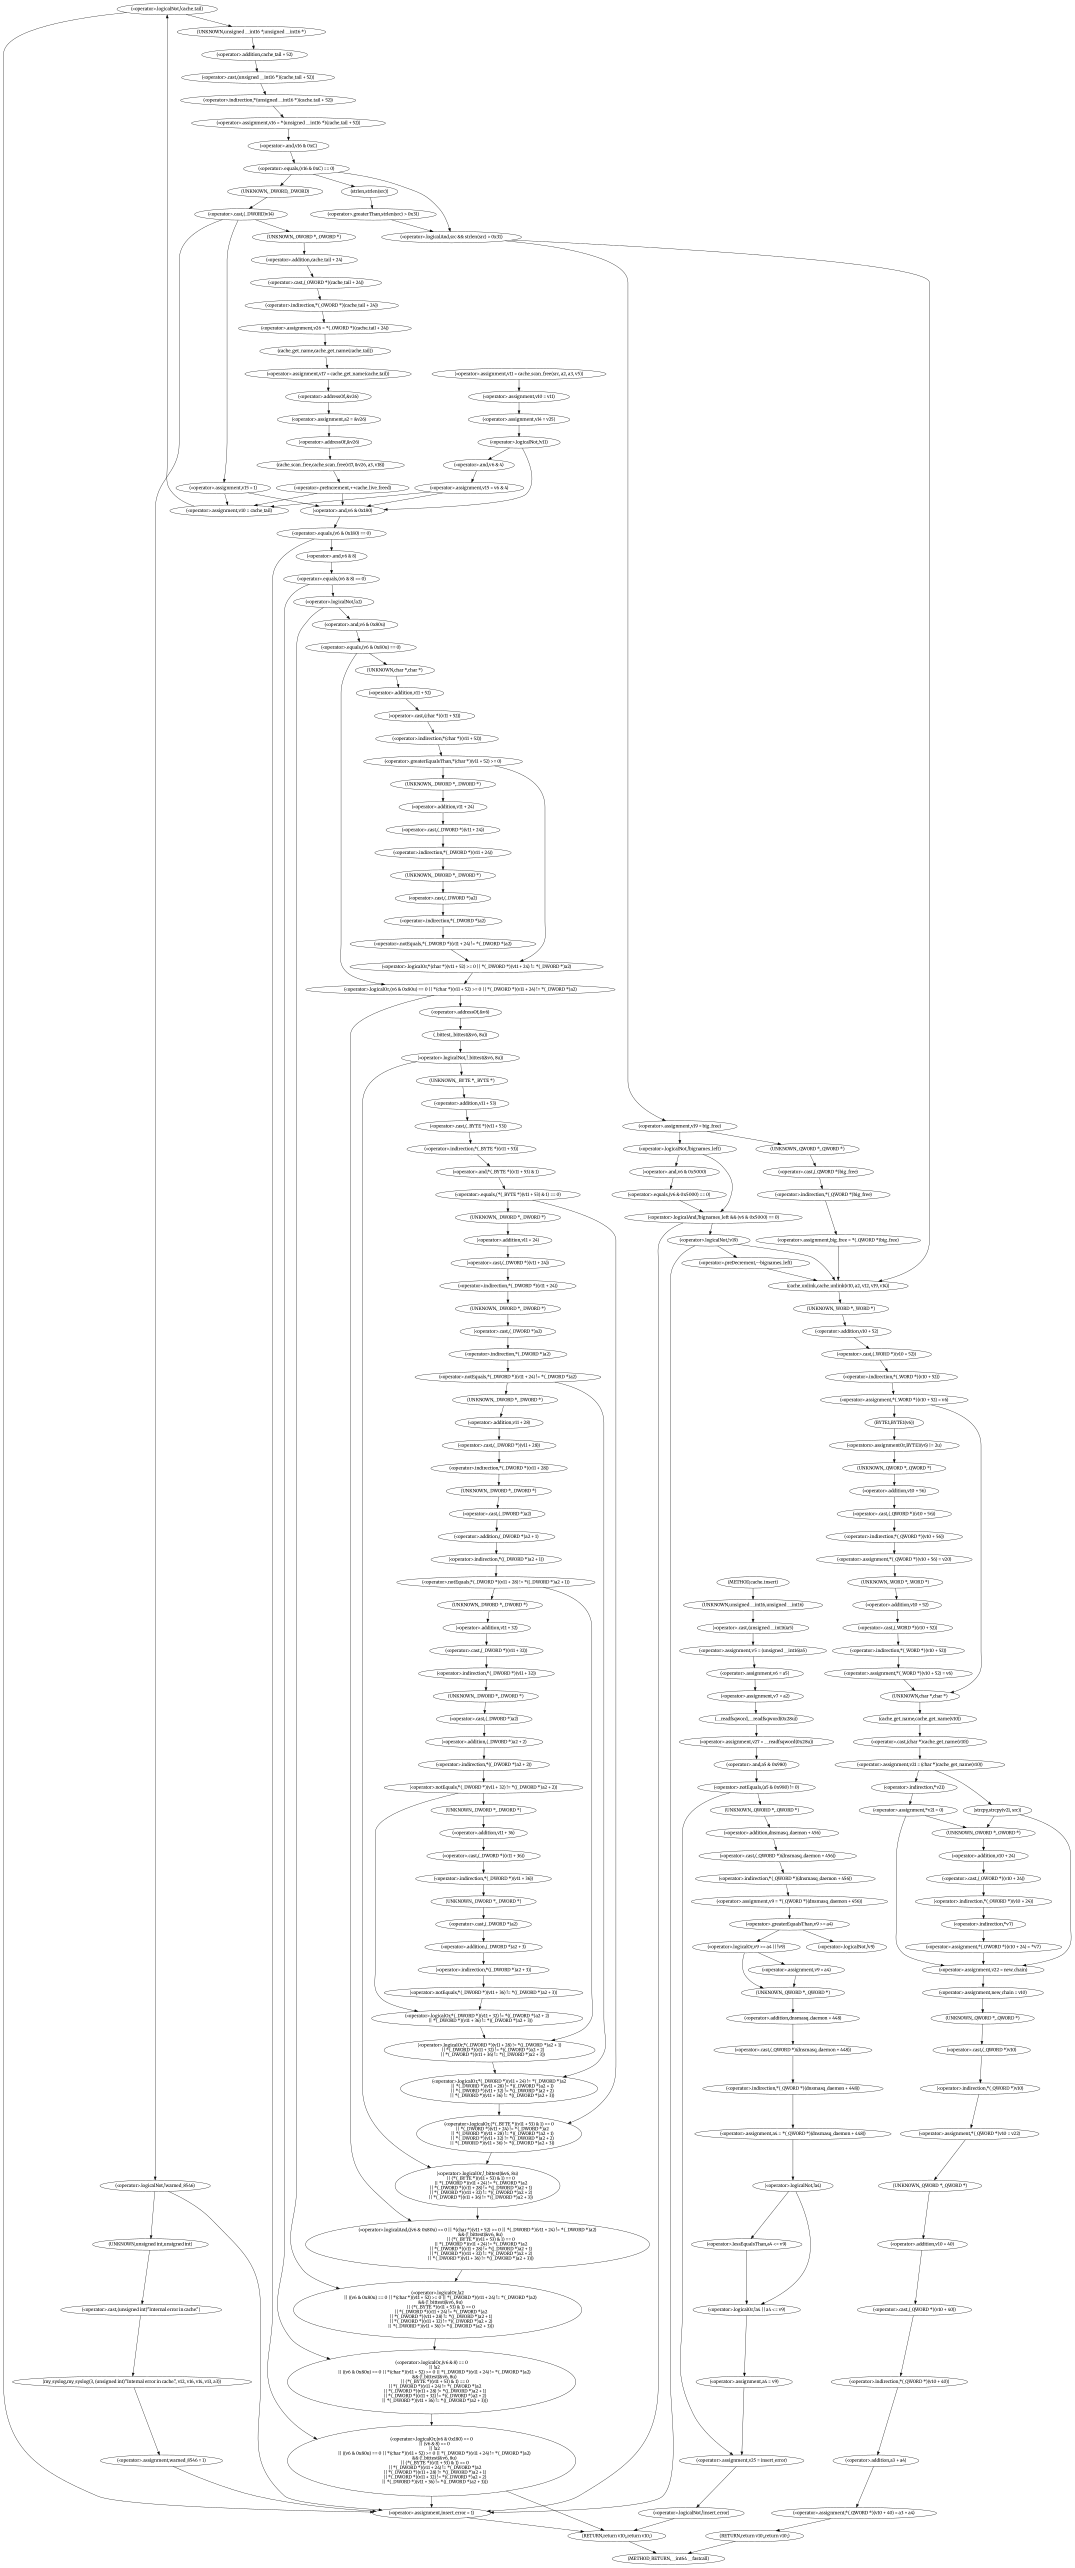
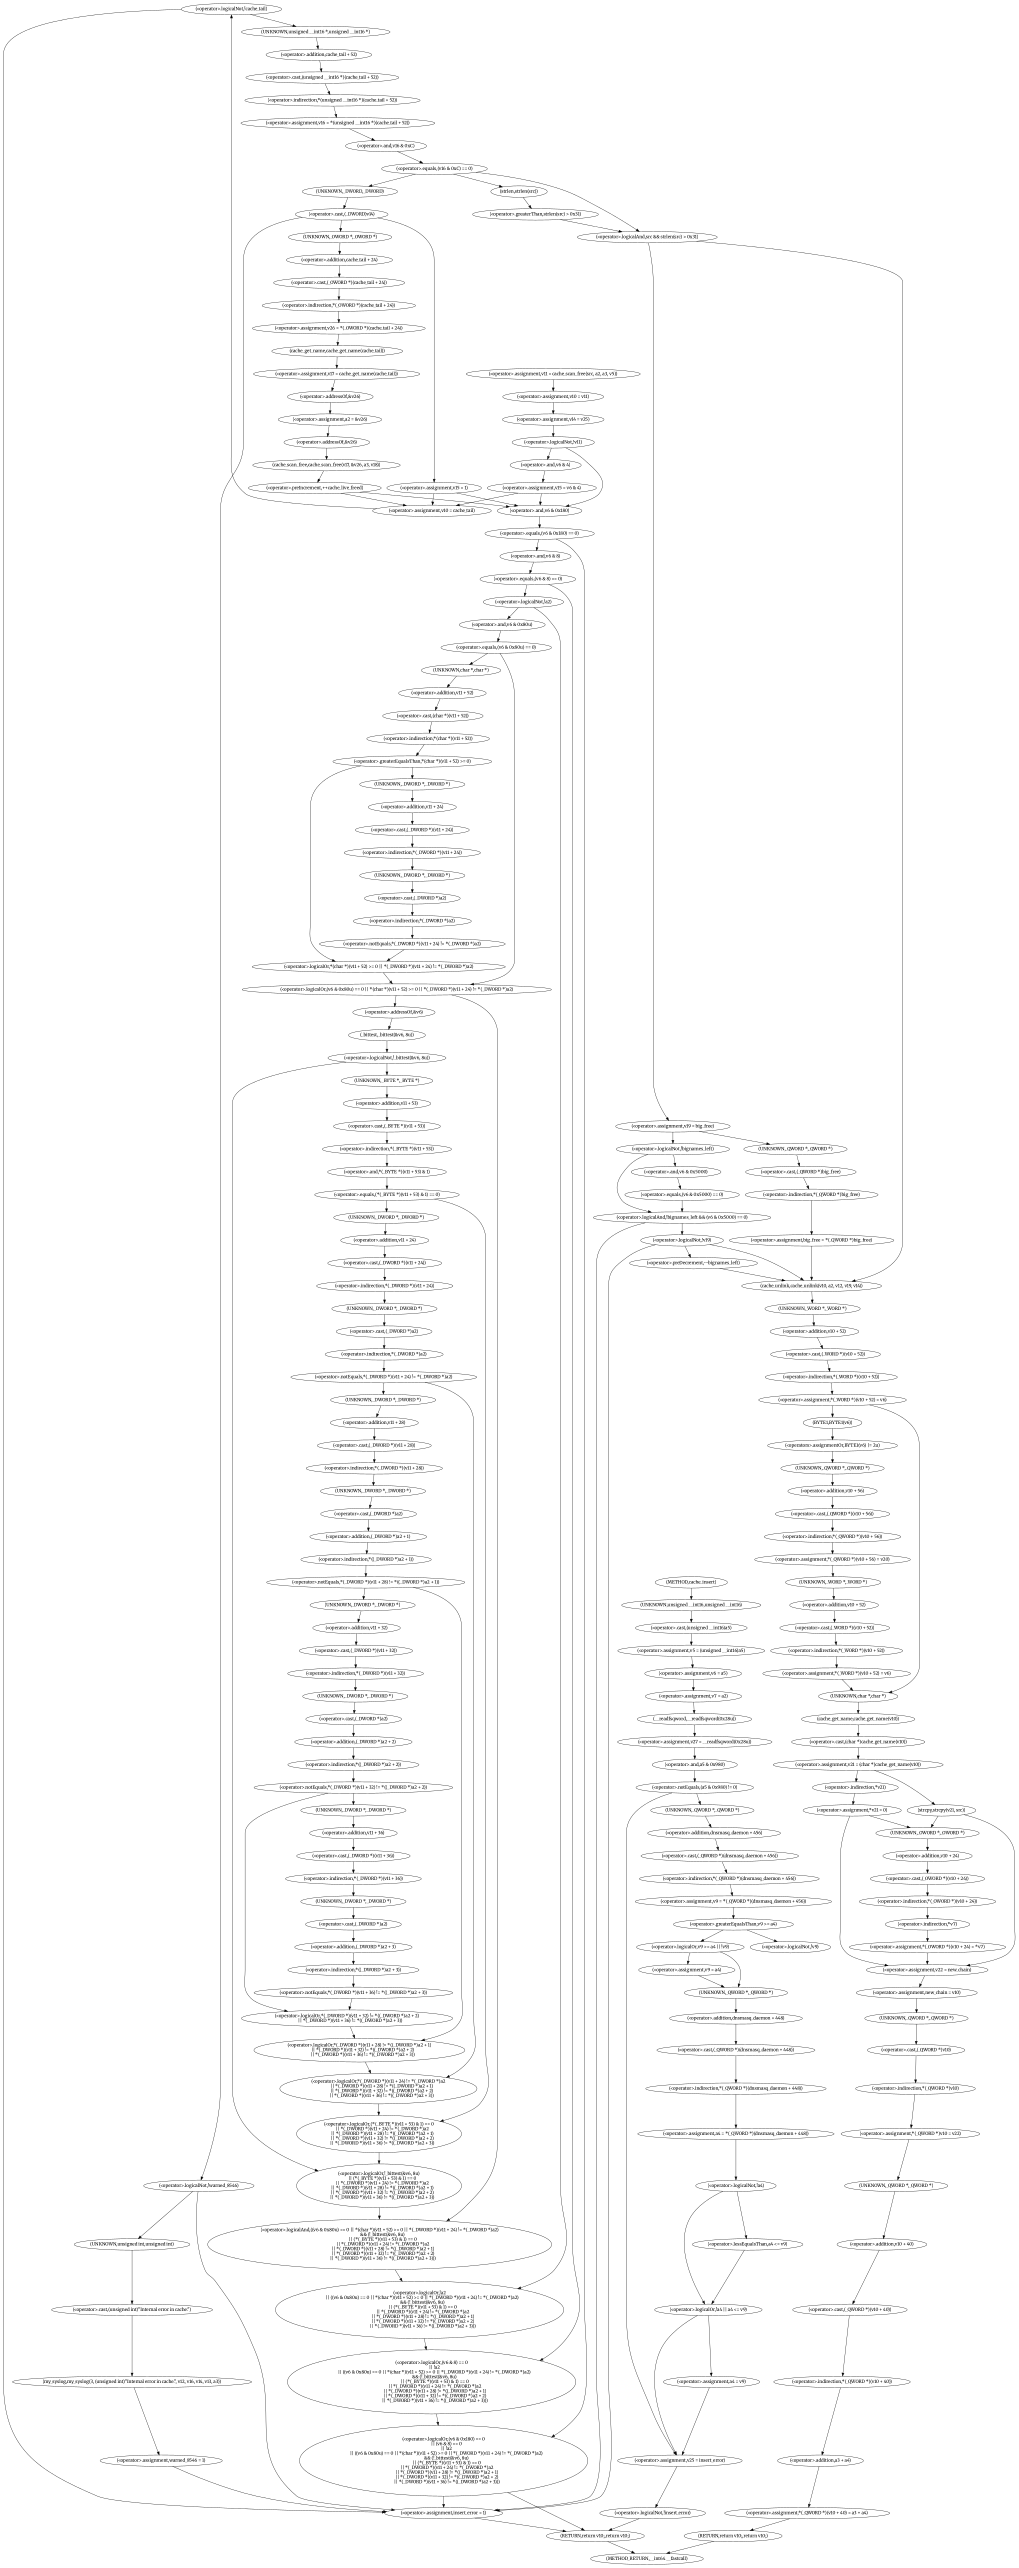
none -> (655, 2377)
